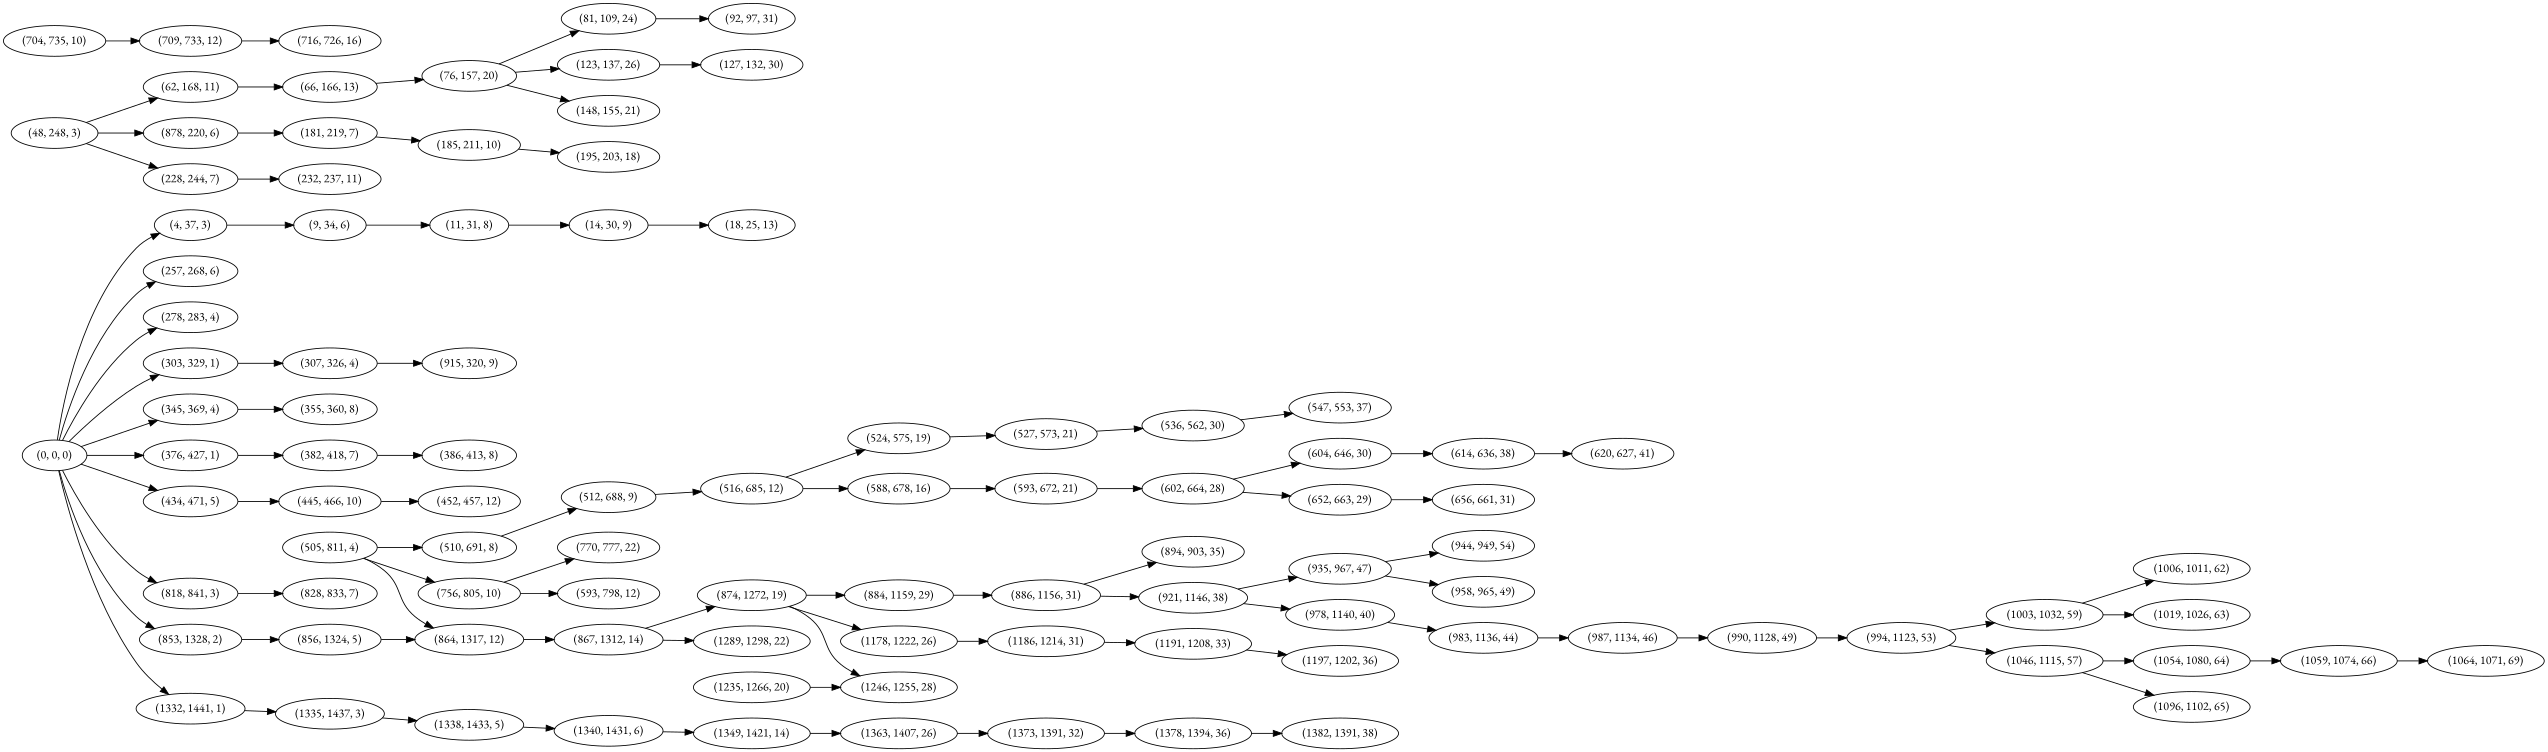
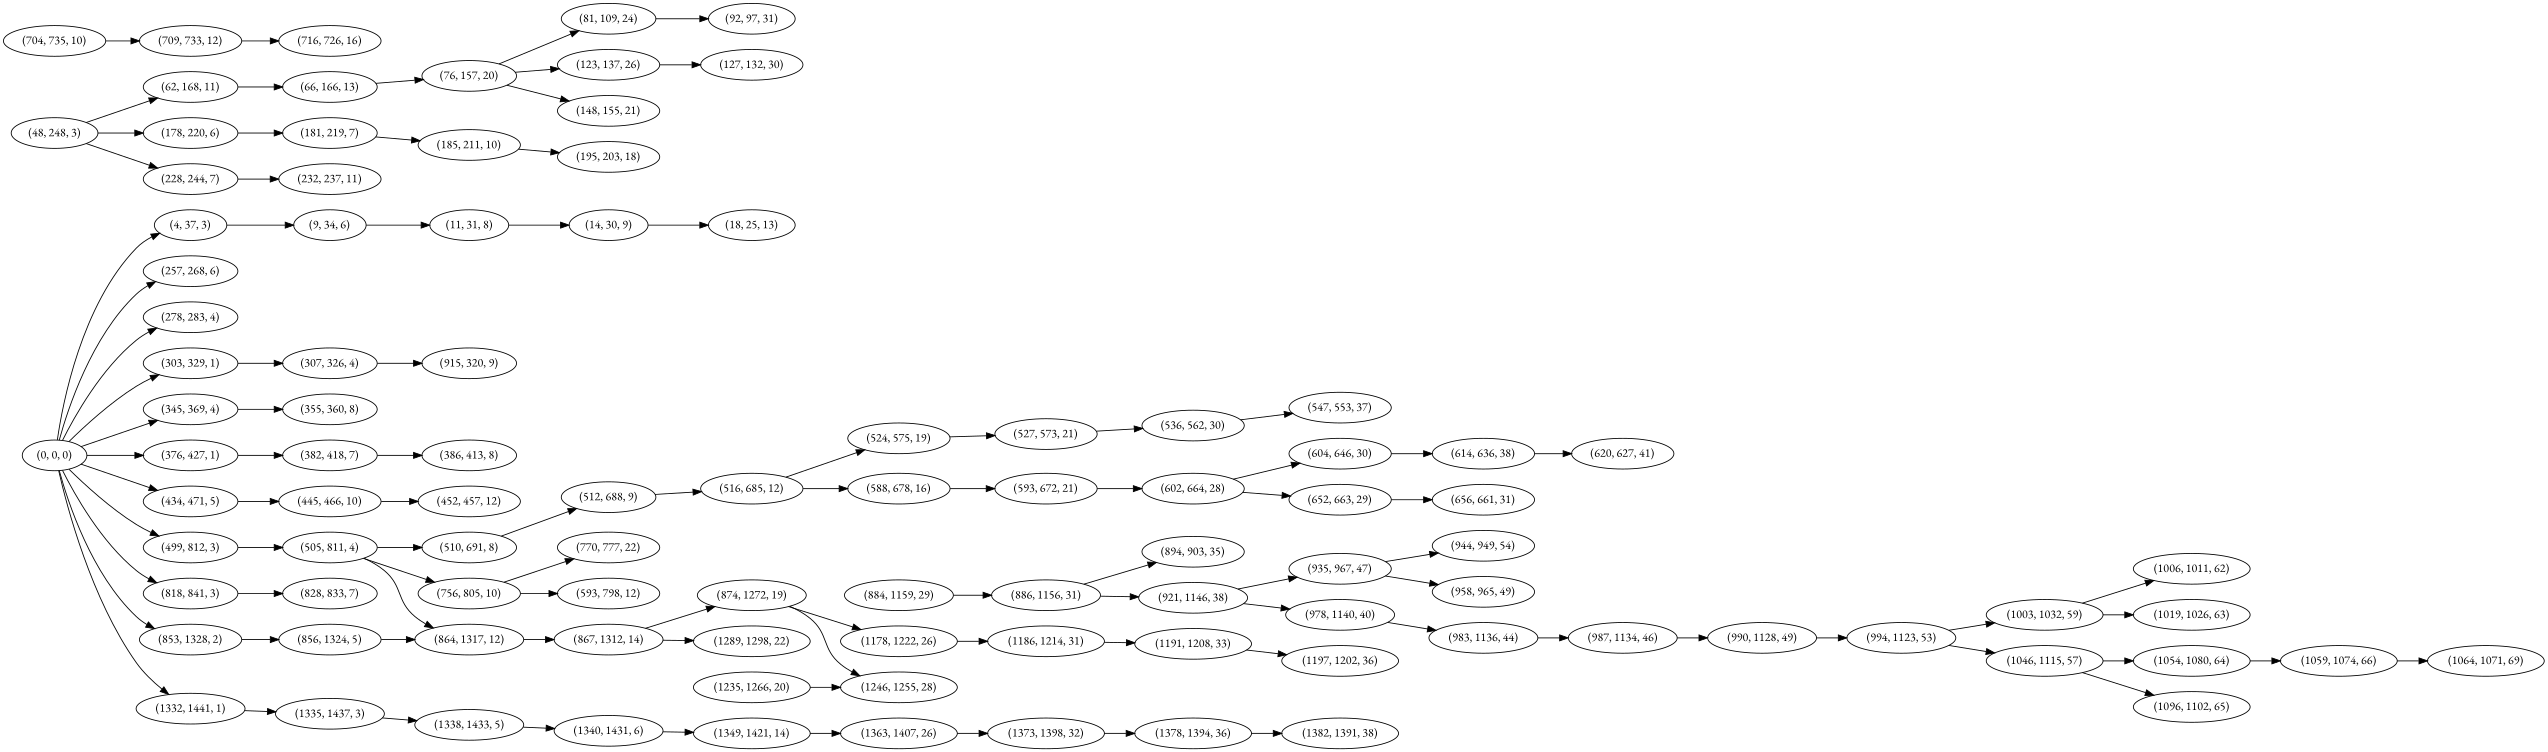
(191, 133) -> (191, 133)
none -> (191, 547)
(821, 595) -> none
(1046, 733) -> (1046, 733)
